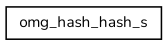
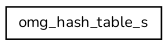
(84, 23) -> (84, 23)
